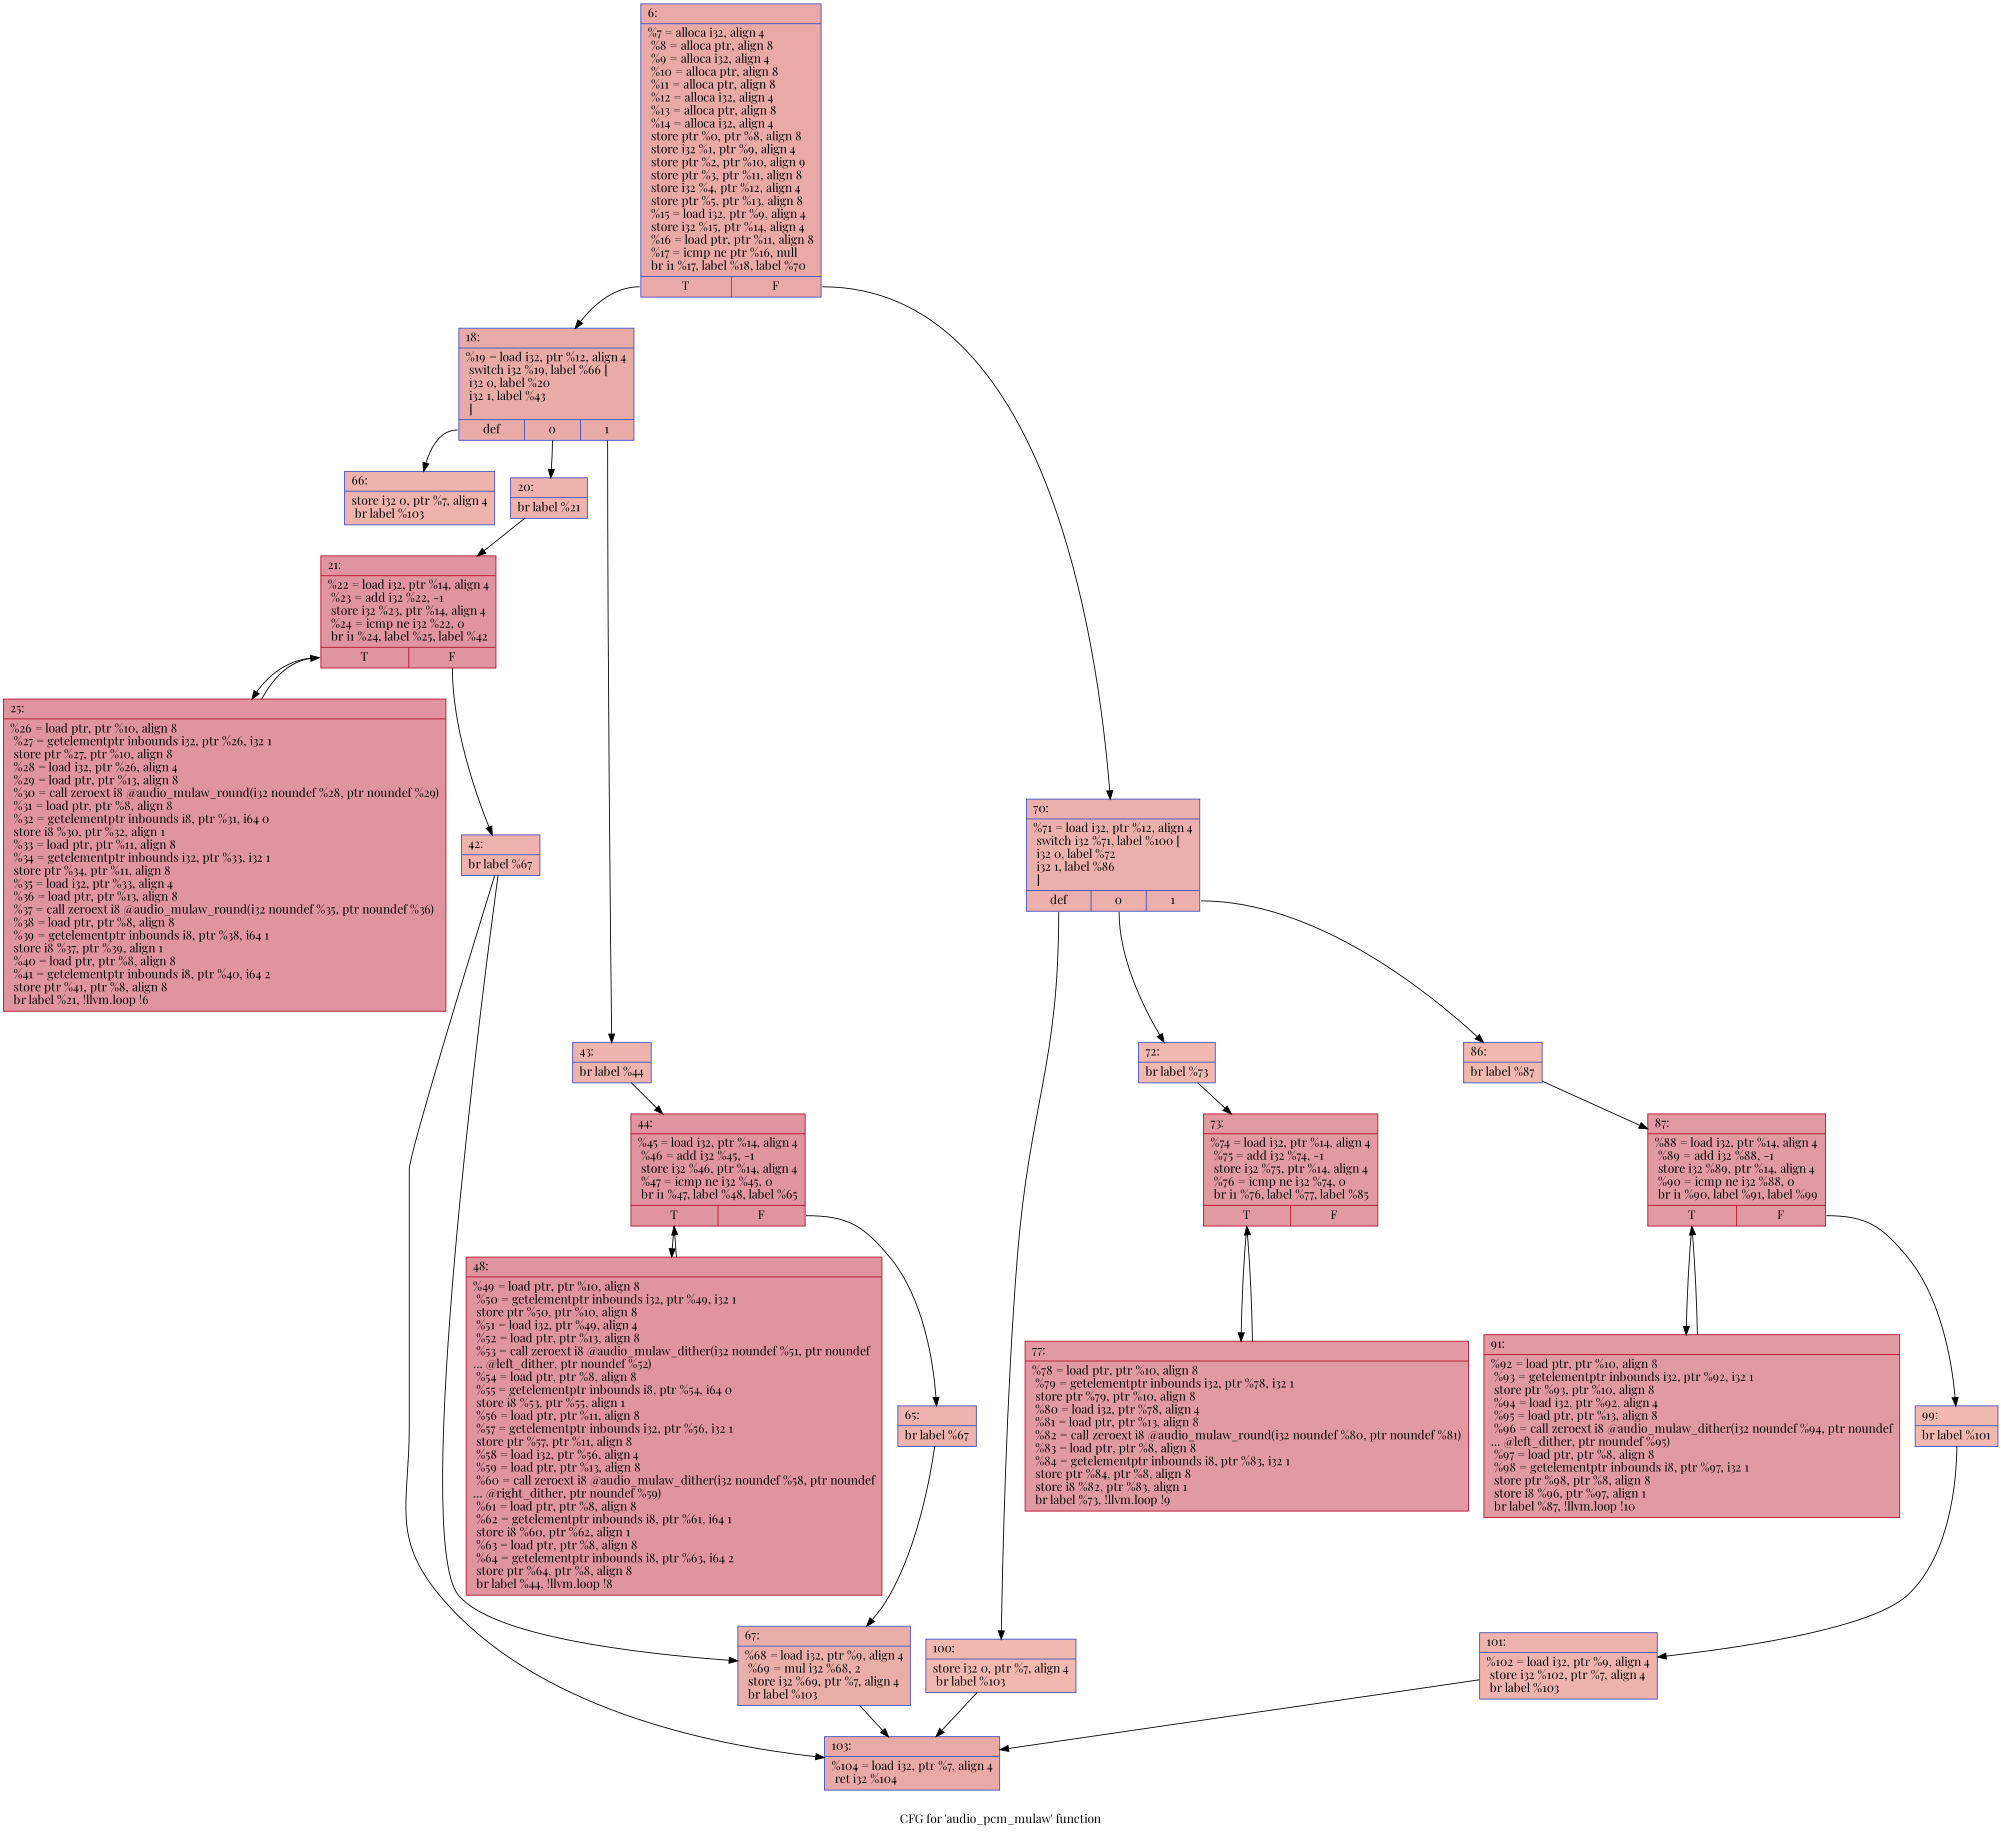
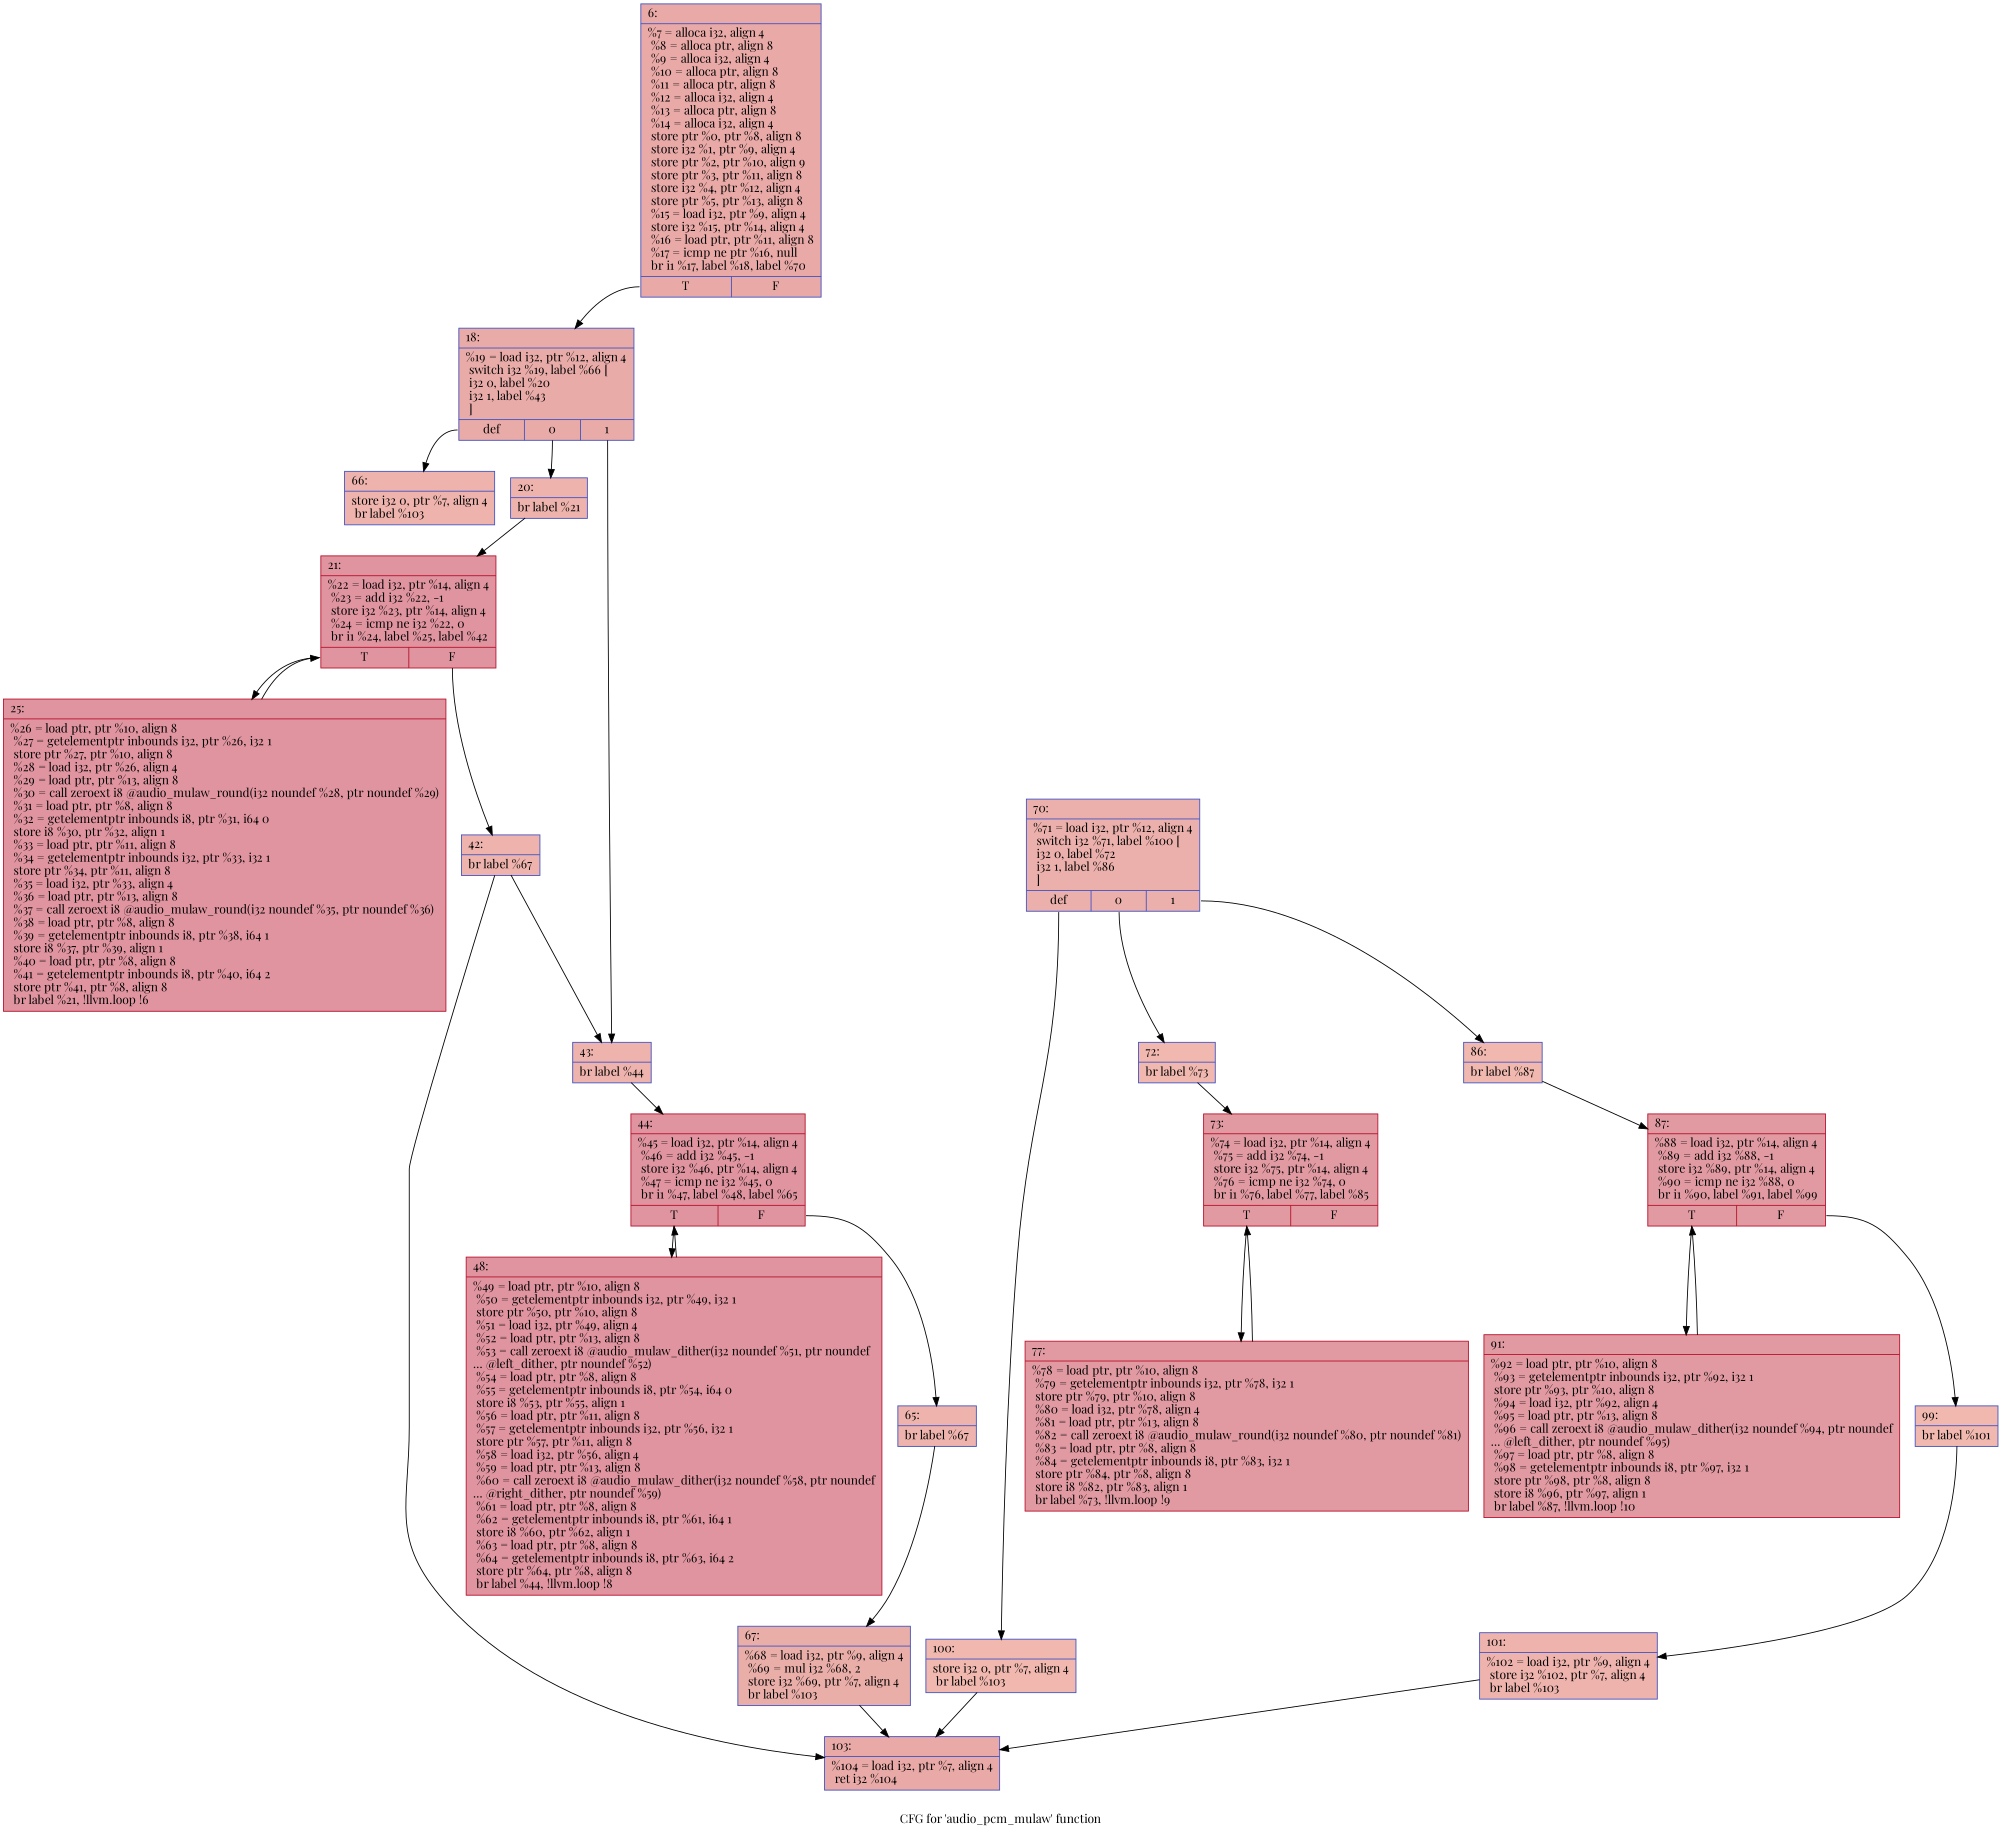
(1046, 483) -> none
(446, 1376) -> (554, 955)
